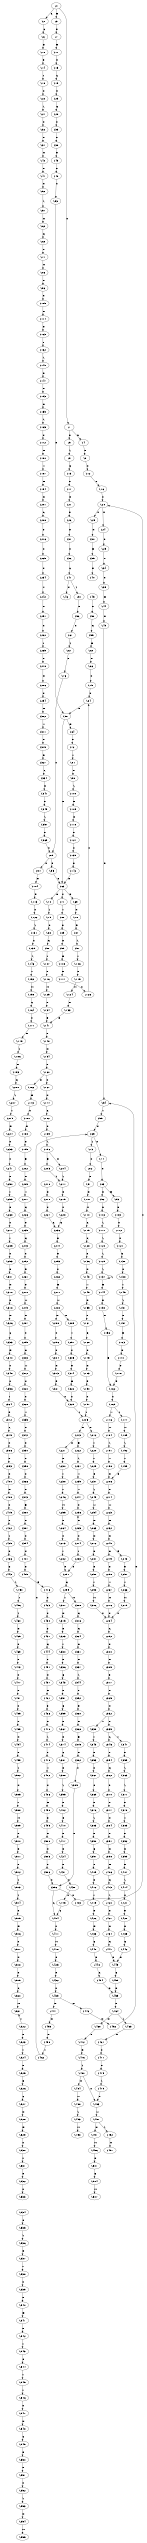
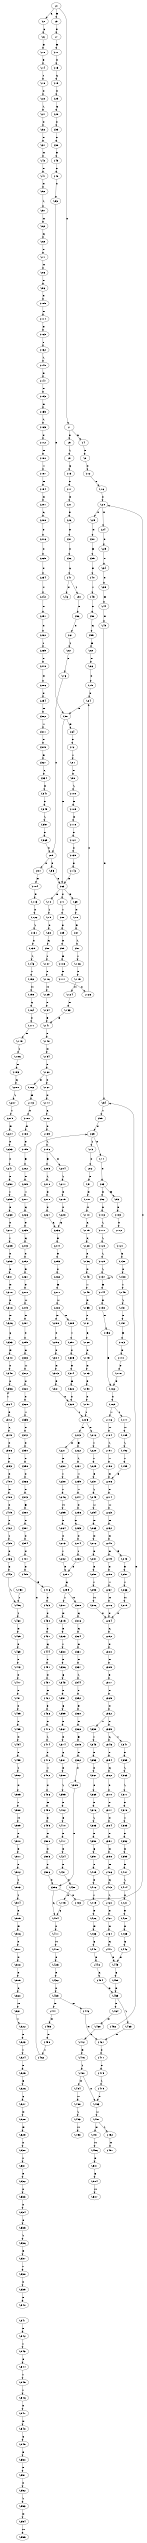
none -> (92, 586)
(54, 1176) -> (47, 1175)
(119, 1237) -> none
(9, 1396) -> (7, 1397)
(78, 1521) -> (75, 1519)
(14, 1581) -> (9, 1590)
(99, 2018) -> (87, 2028)
(121, 2018) -> (124, 2010)
(20, 2020) -> (17, 2019)
none -> (22, 2204)
(22, 2312) -> none
